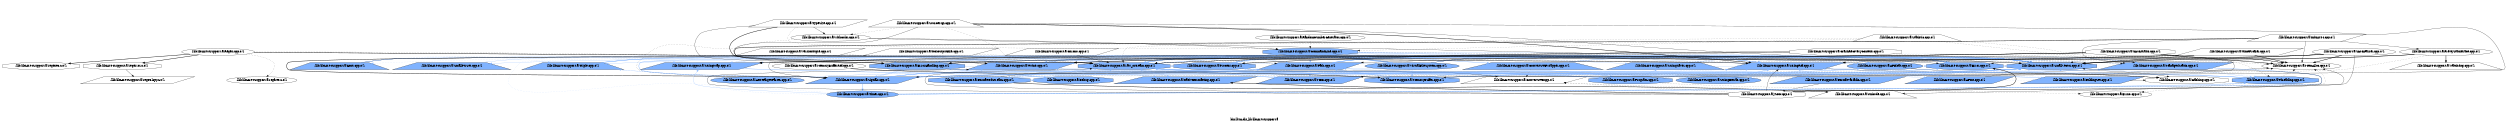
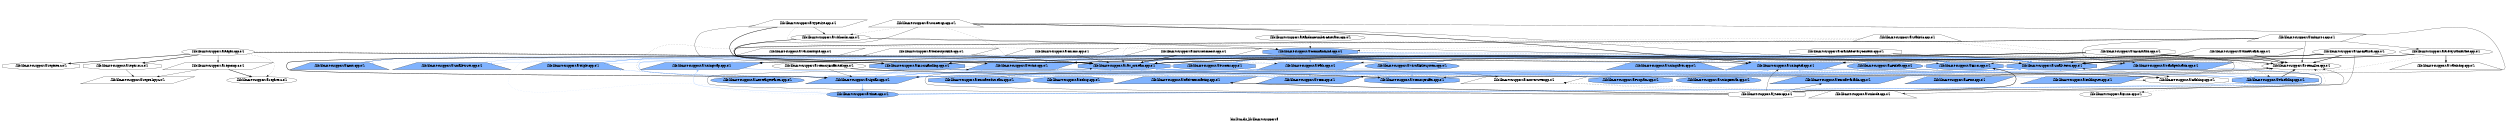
none -> (1194, 52)
(1517, 54) -> none
(1249, 57) -> (840, 73)
(1668, 57) -> (1668, 57)
none -> (1031, 59)
(2007, 59) -> (2007, 59)
(879, 61) -> (879, 61)
none -> (218, 66)
(1533, 66) -> none
none -> (2205, 73)
(1474, 74) -> (1474, 74)
(2286, 75) -> (2286, 75)
(1440, 87) -> none
(1804, 87) -> (1802, 88)
(1785, 88) -> none
